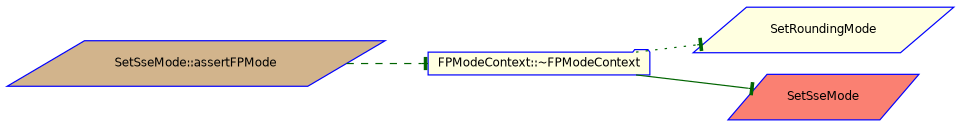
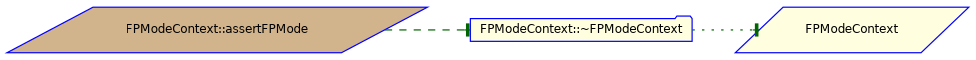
(823, 30) -> (852, 30)
(196, 64) -> (217, 30)
(823, 97) -> none
